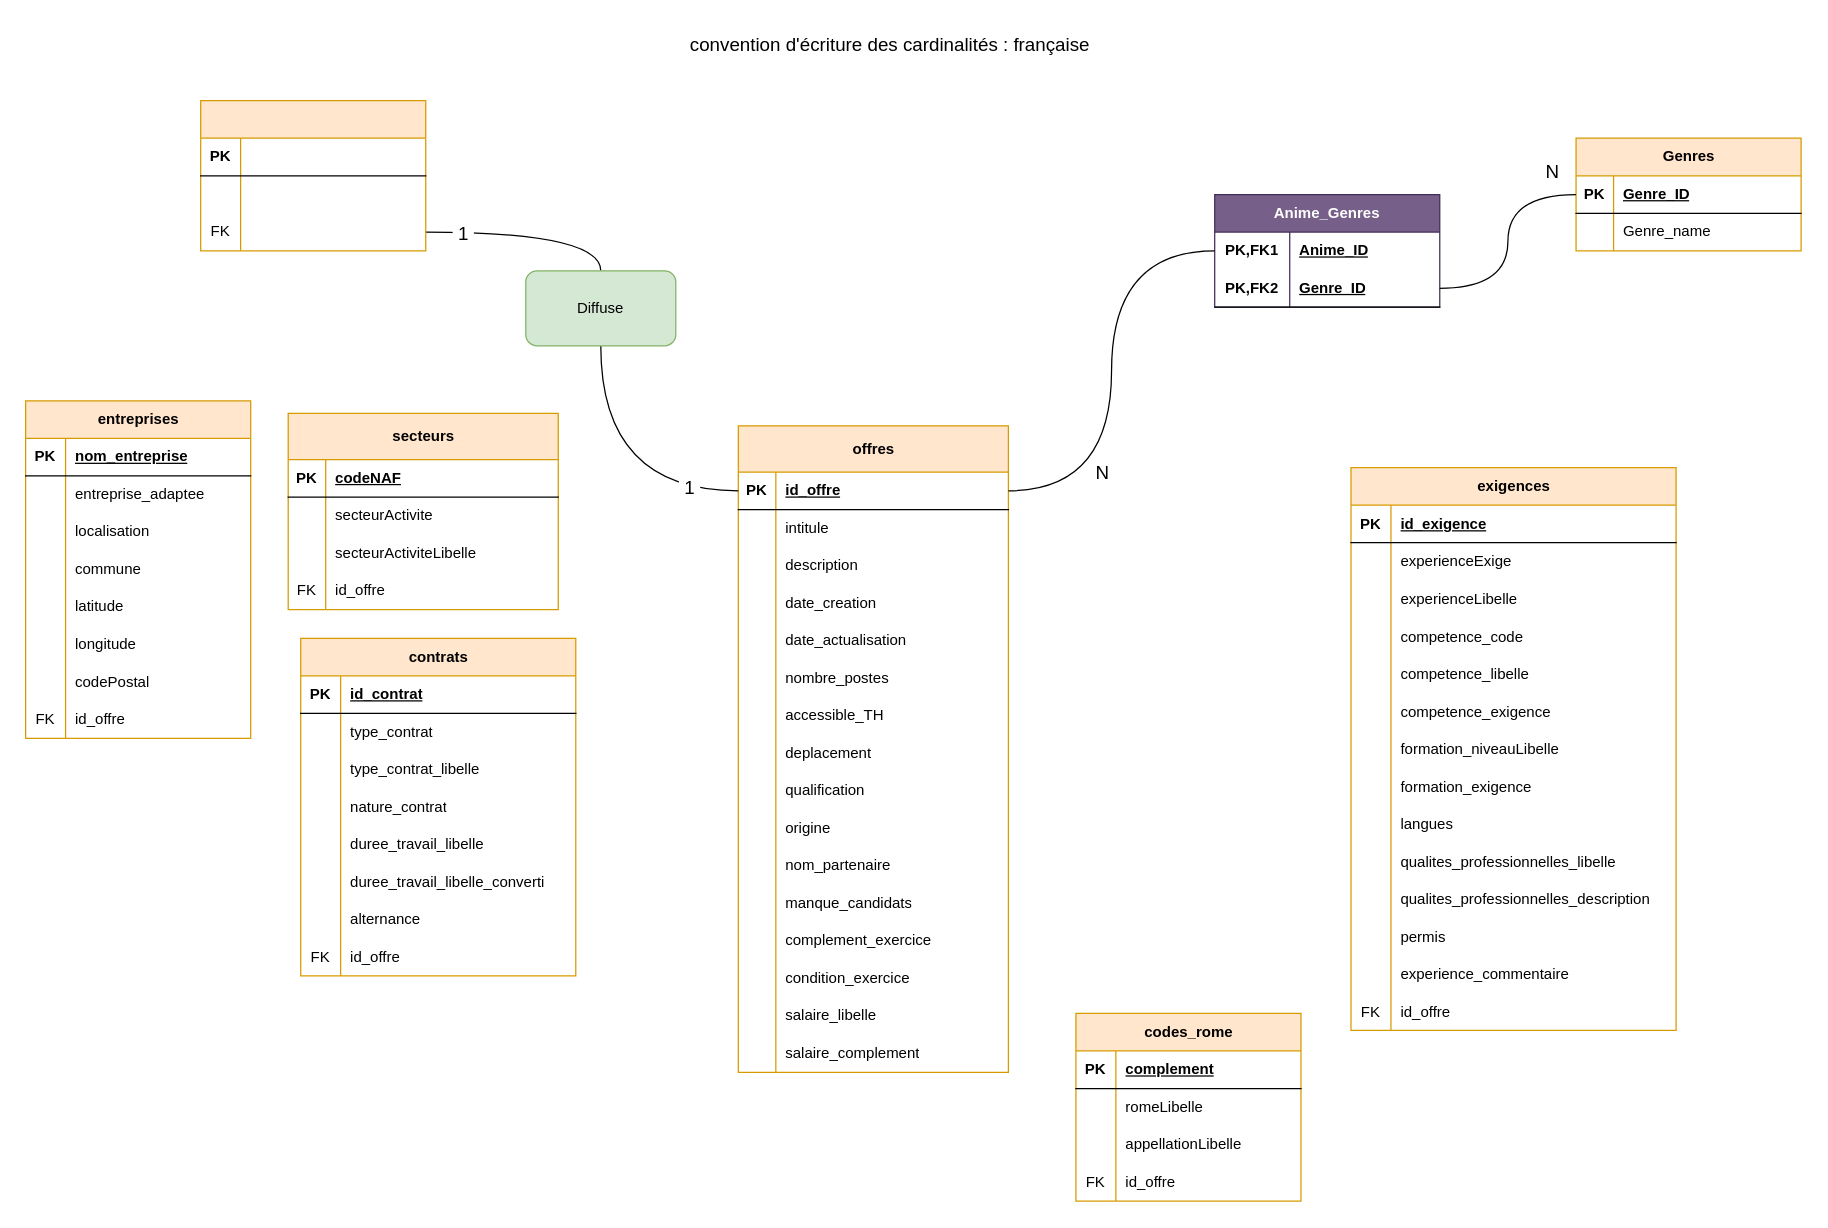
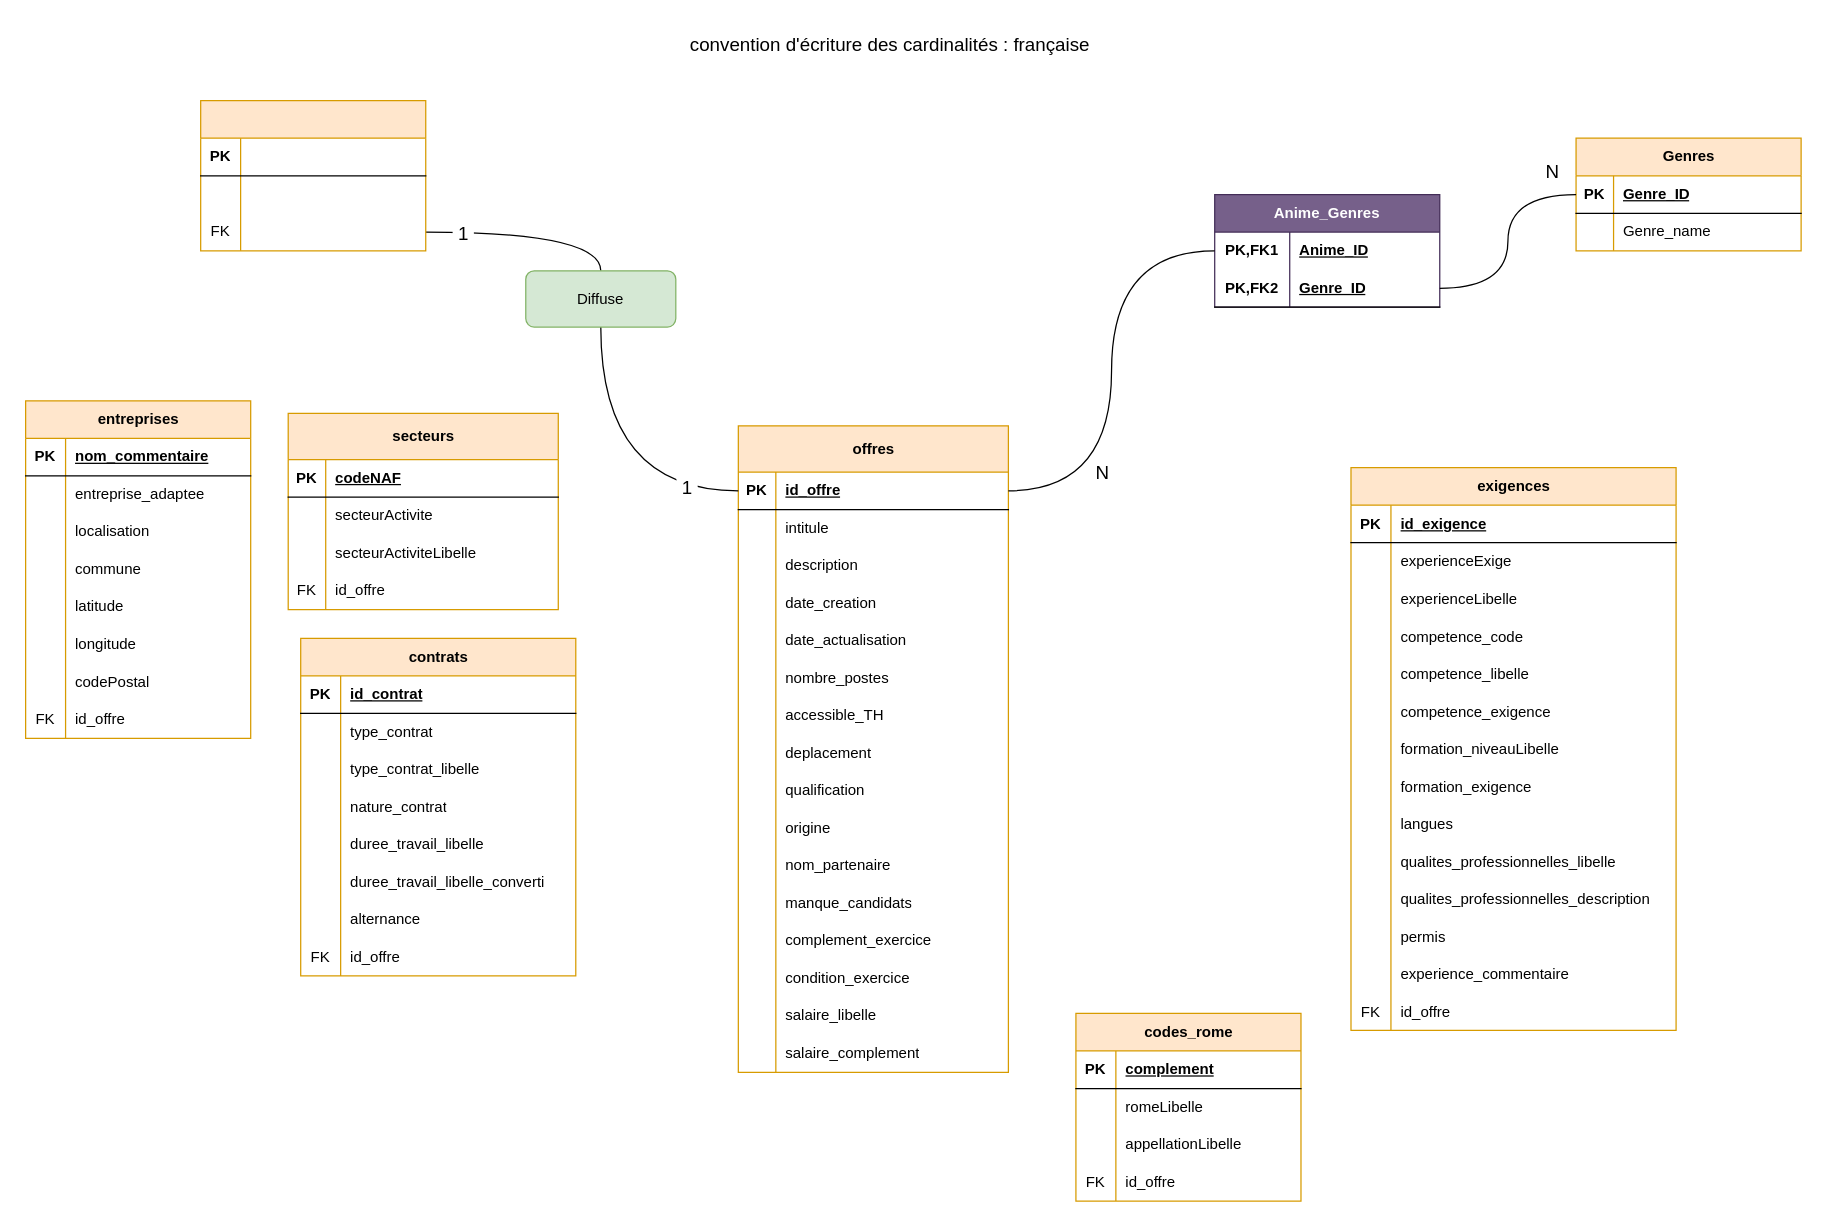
(601, 308) -> (601, 299)
(132, 457) -> (137, 457)
